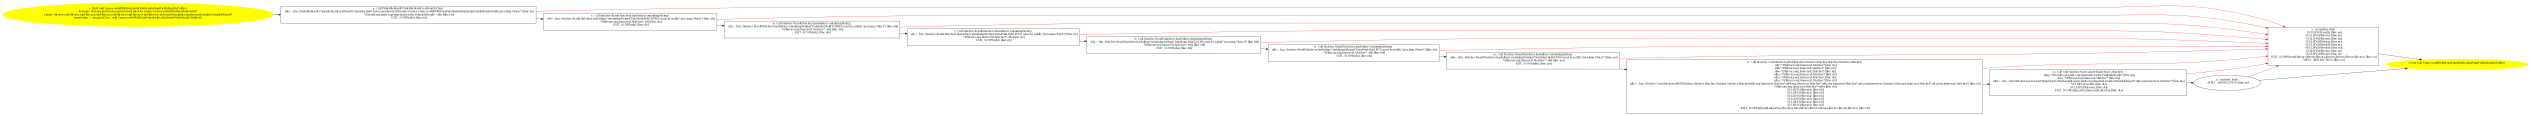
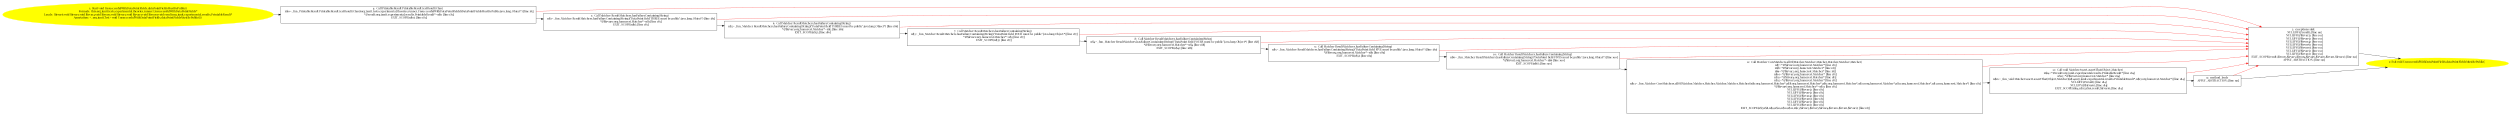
(2227, 83) -> (2217, 81)
